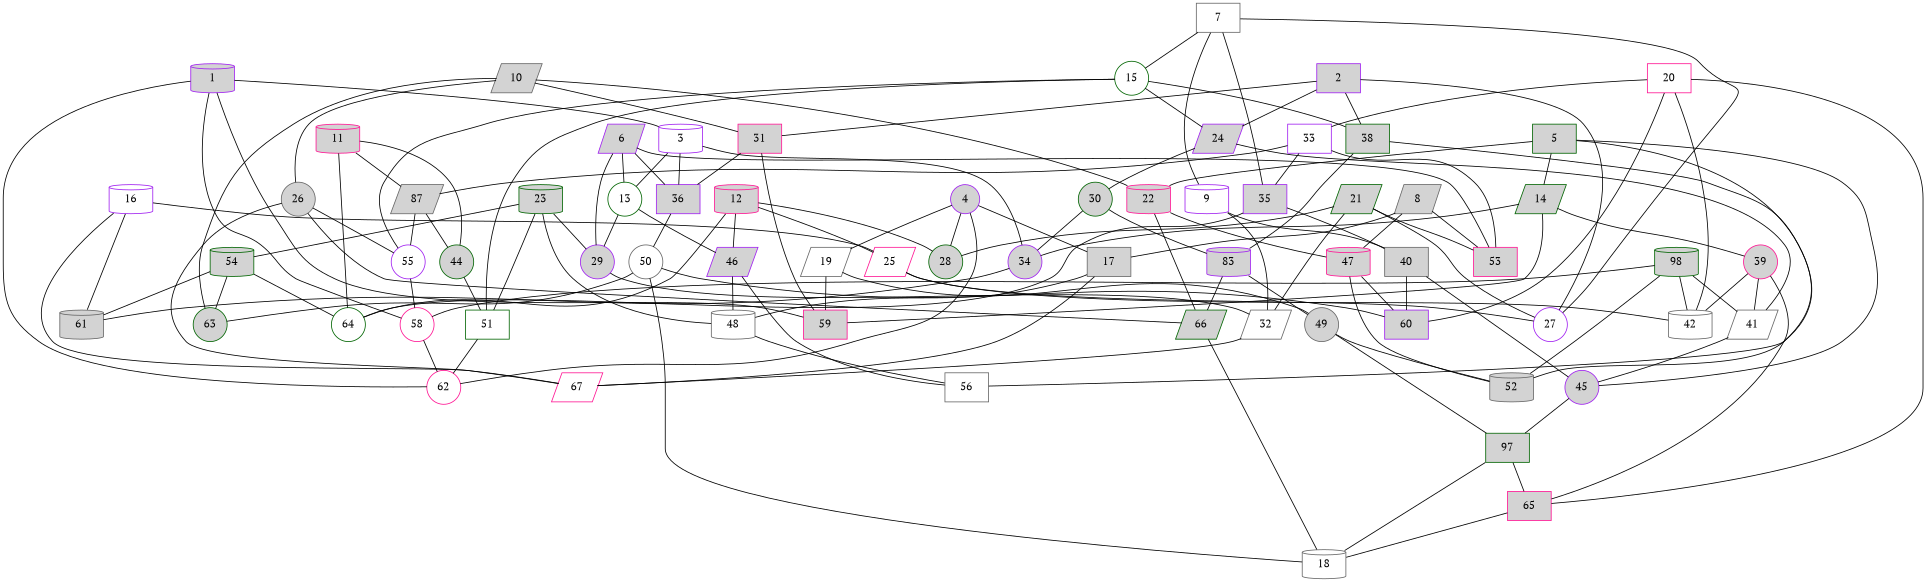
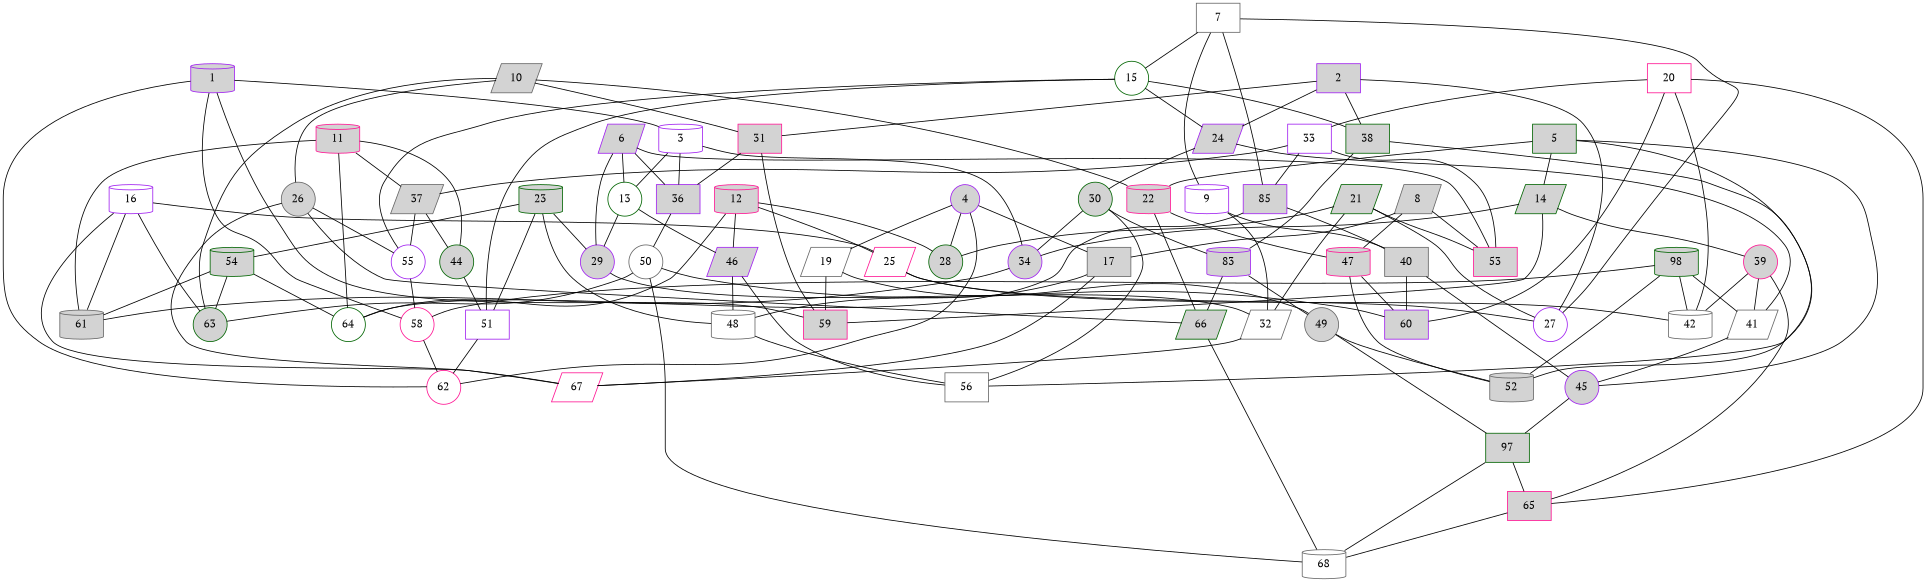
none -> (140, 163)
(417, 199) -> (417, 199)
(1265, 199) -> (1265, 199)
none -> (167, 264)
(487, 325) -> (487, 325)
none -> (1095, 327)
(1324, 564) -> (1324, 564)
